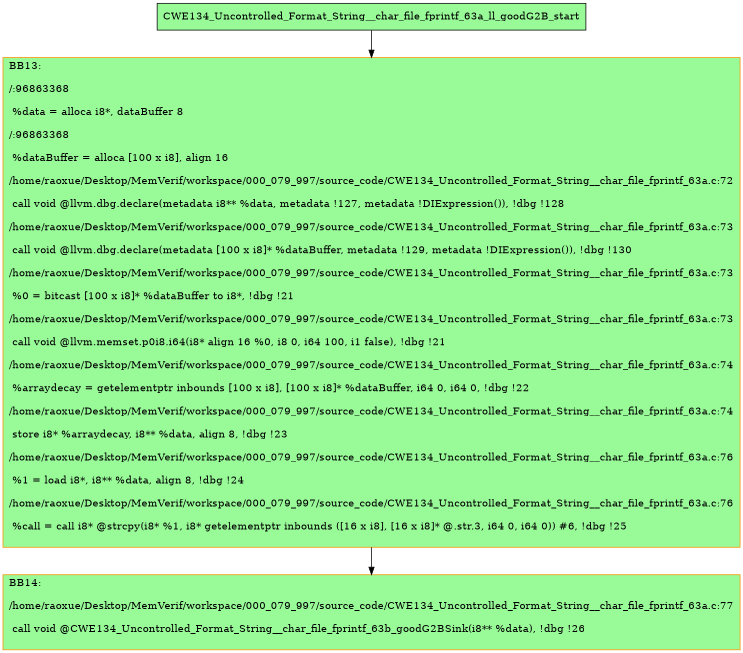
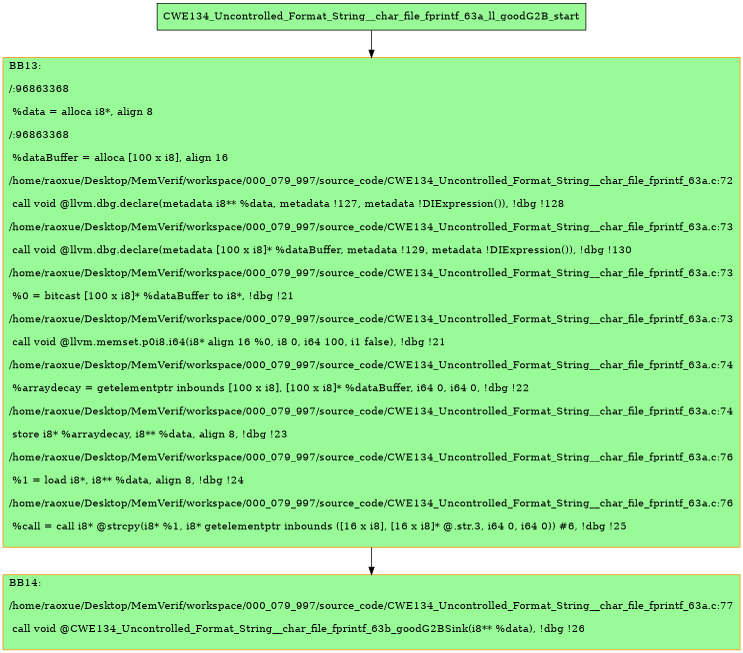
(96, 112) -> (81, 112)
